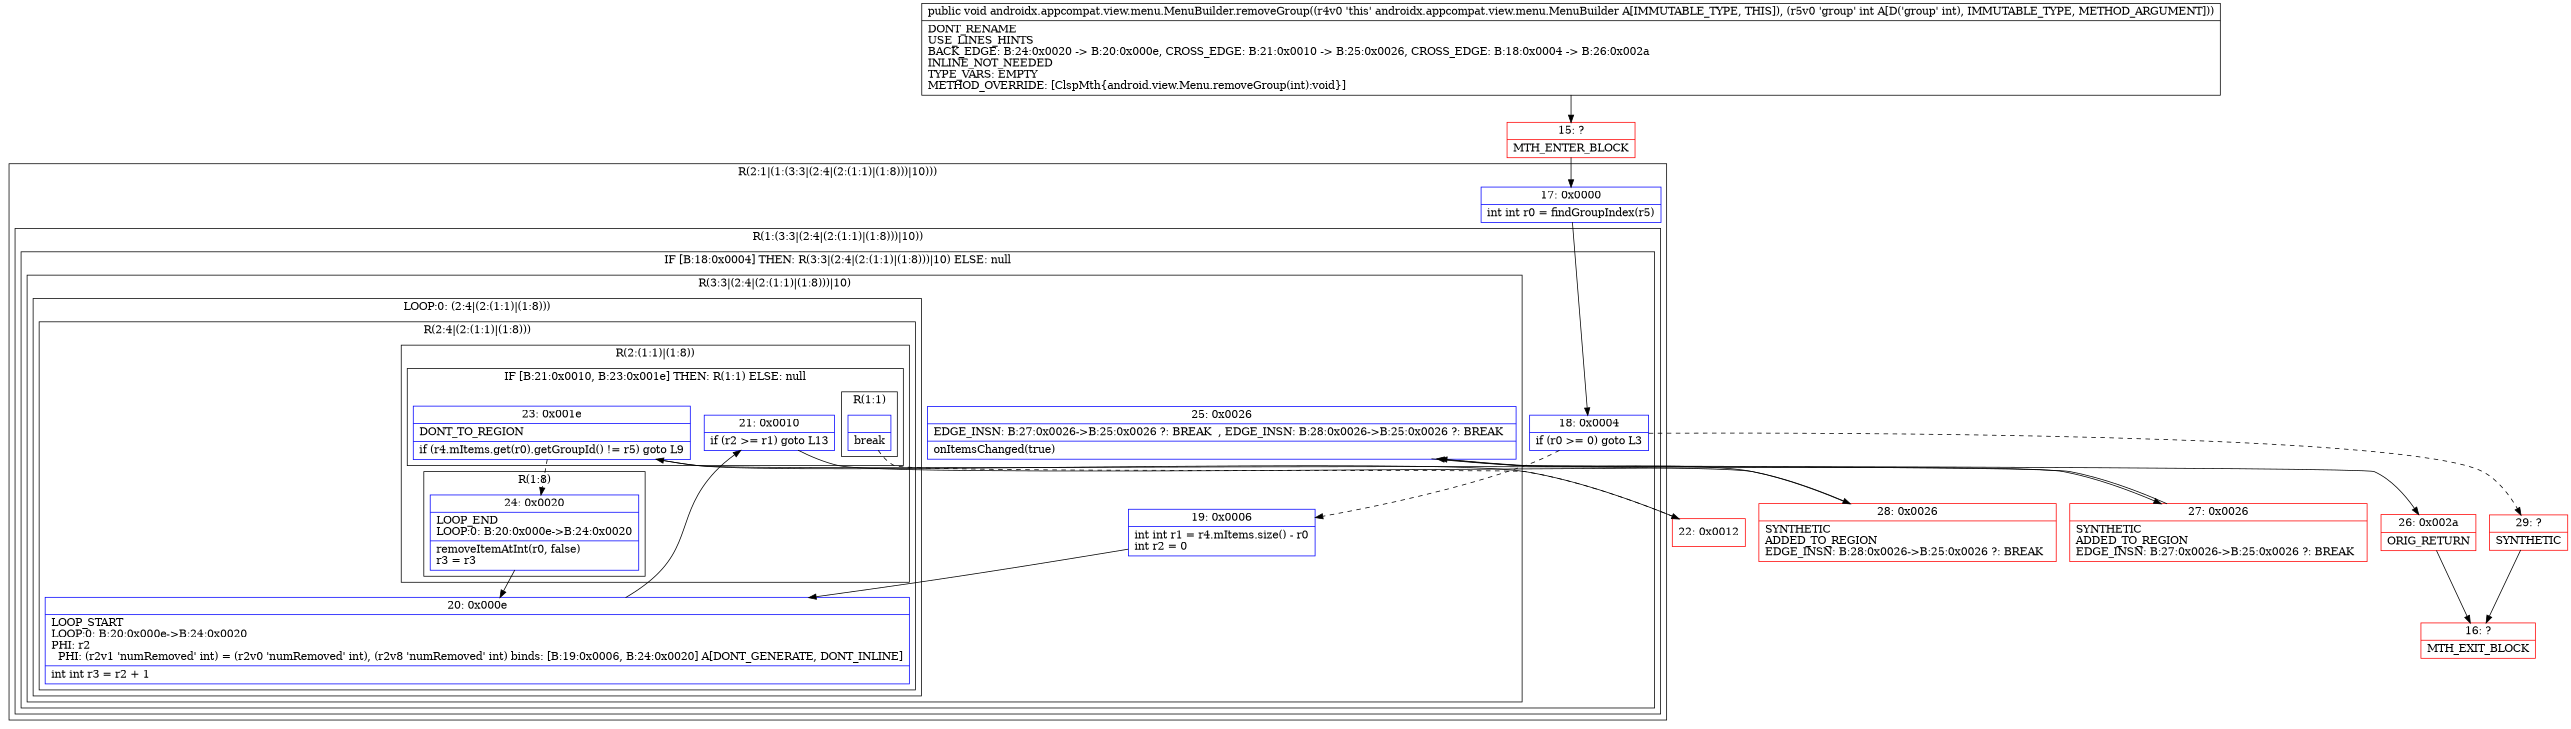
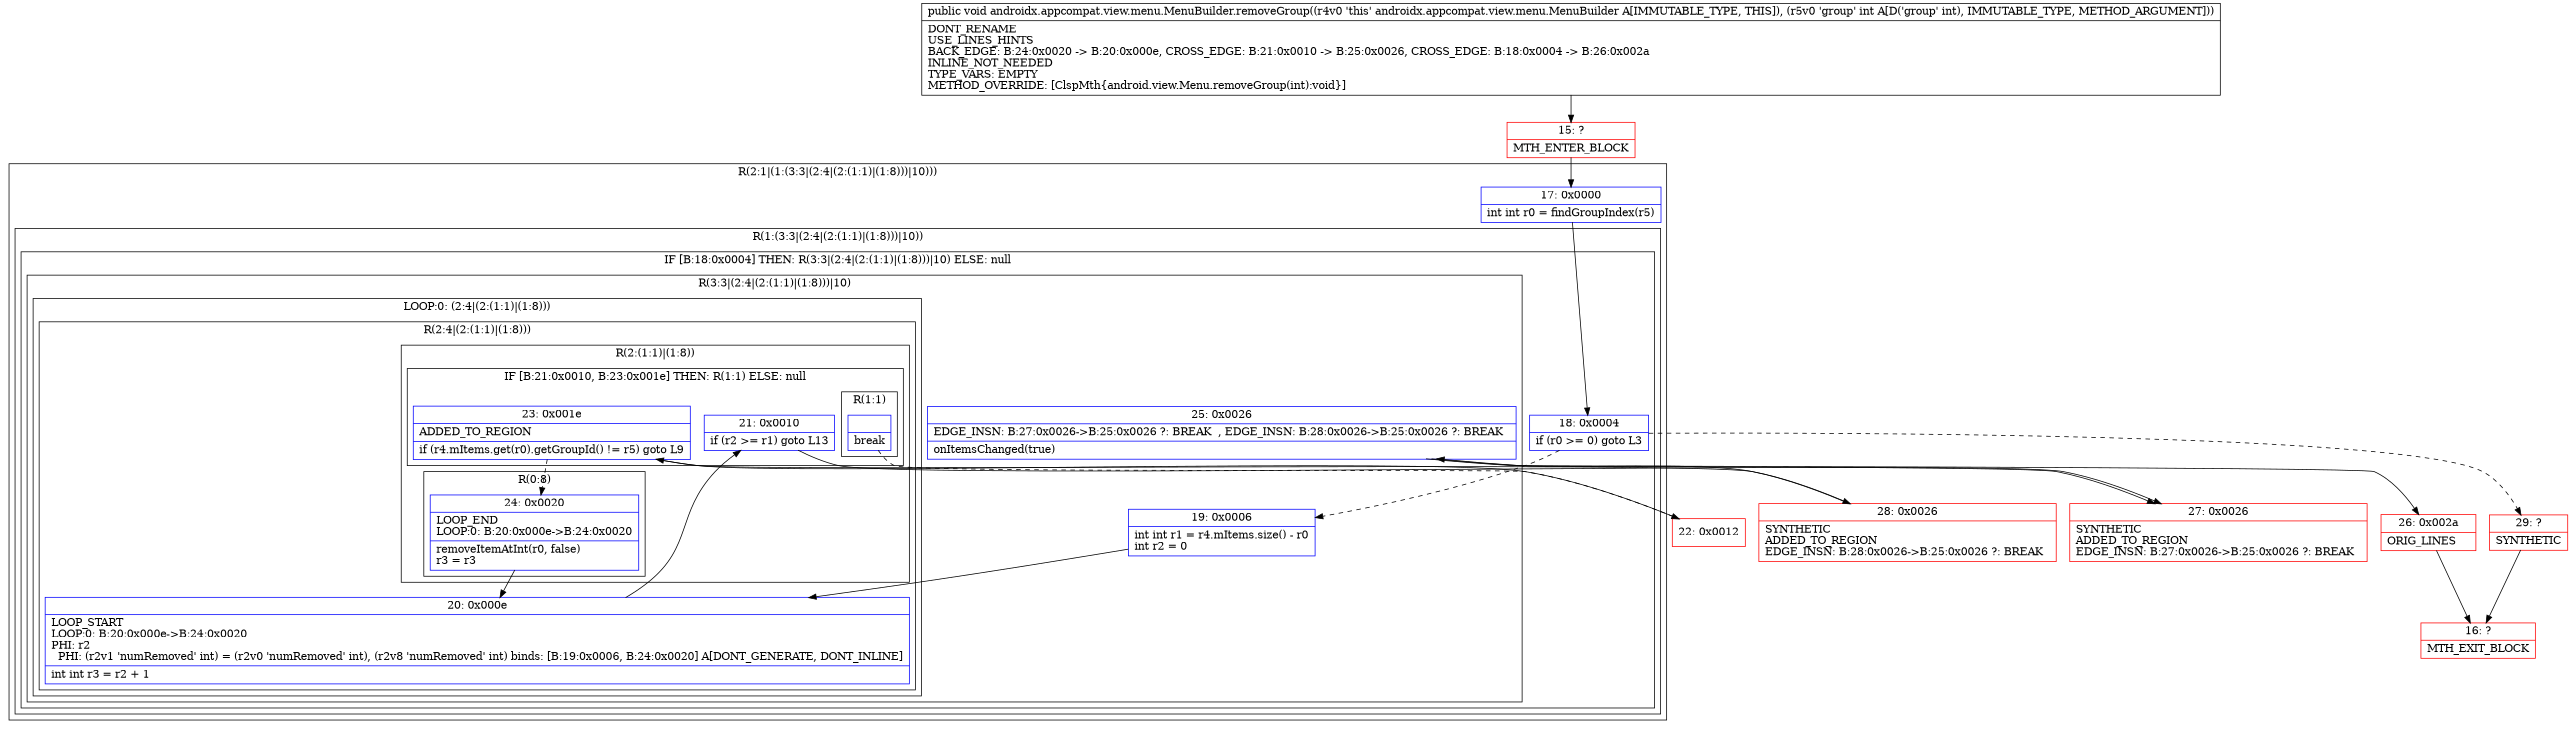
(472, 432) -> (475, 432)
(1810, 467) -> (1789, 467)
(534, 480) -> (534, 480)
(2428, 541) -> (2422, 541)
